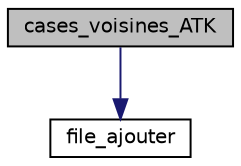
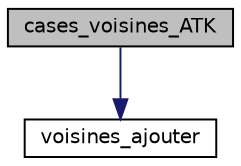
(120, 138) -> (120, 138)
